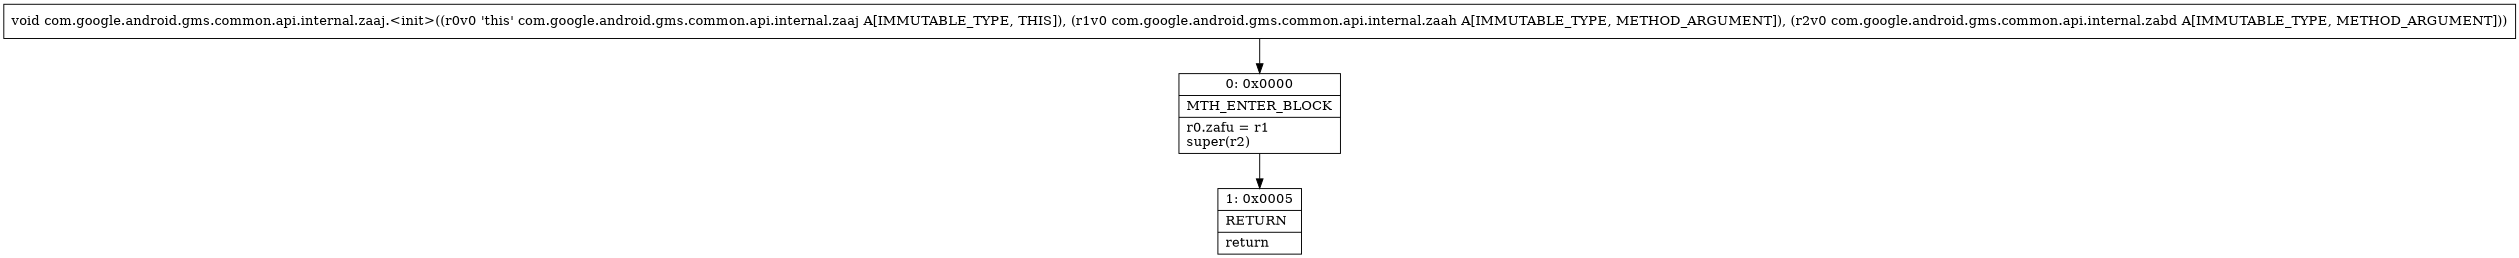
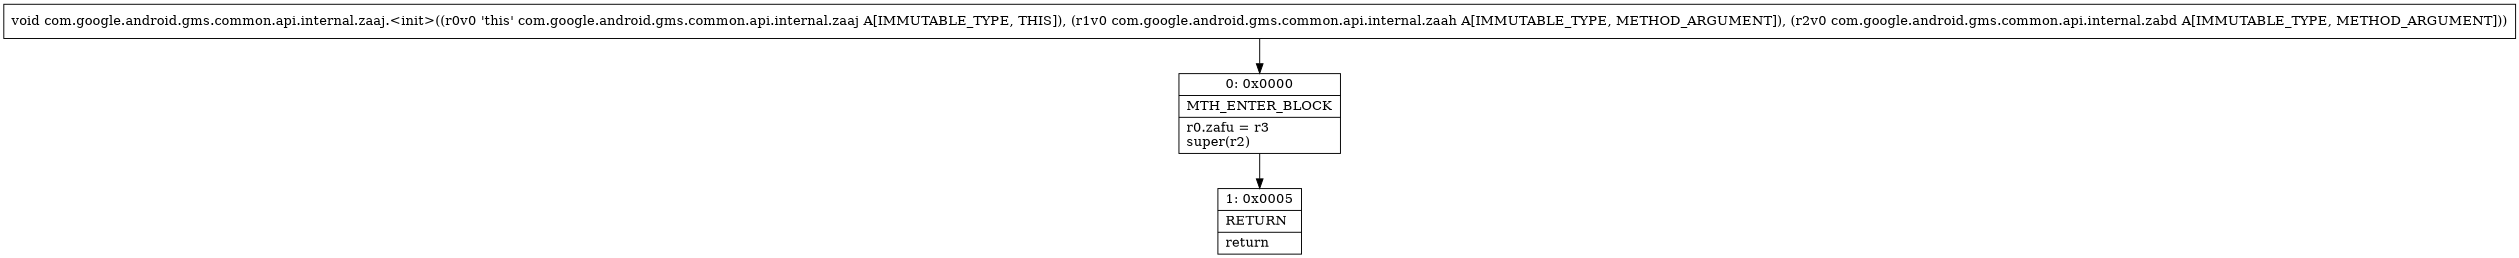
(1228, 128) -> (1228, 128)
